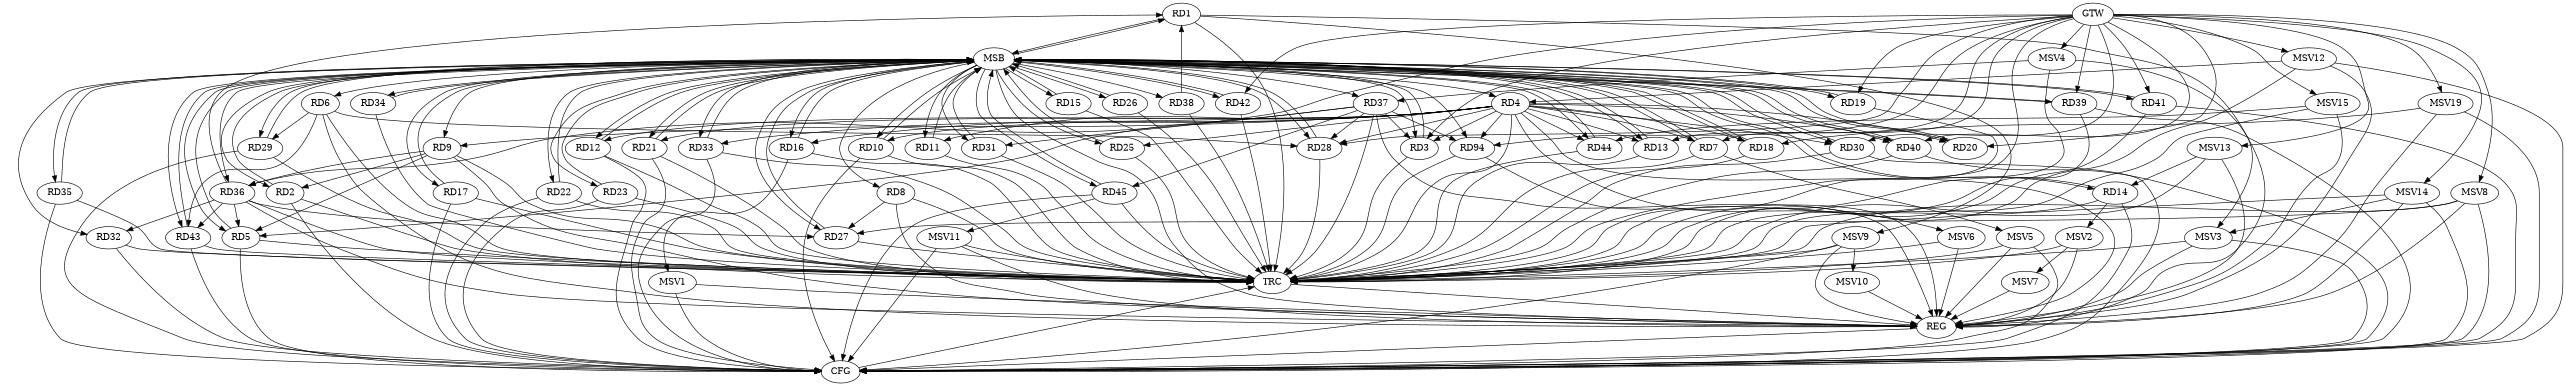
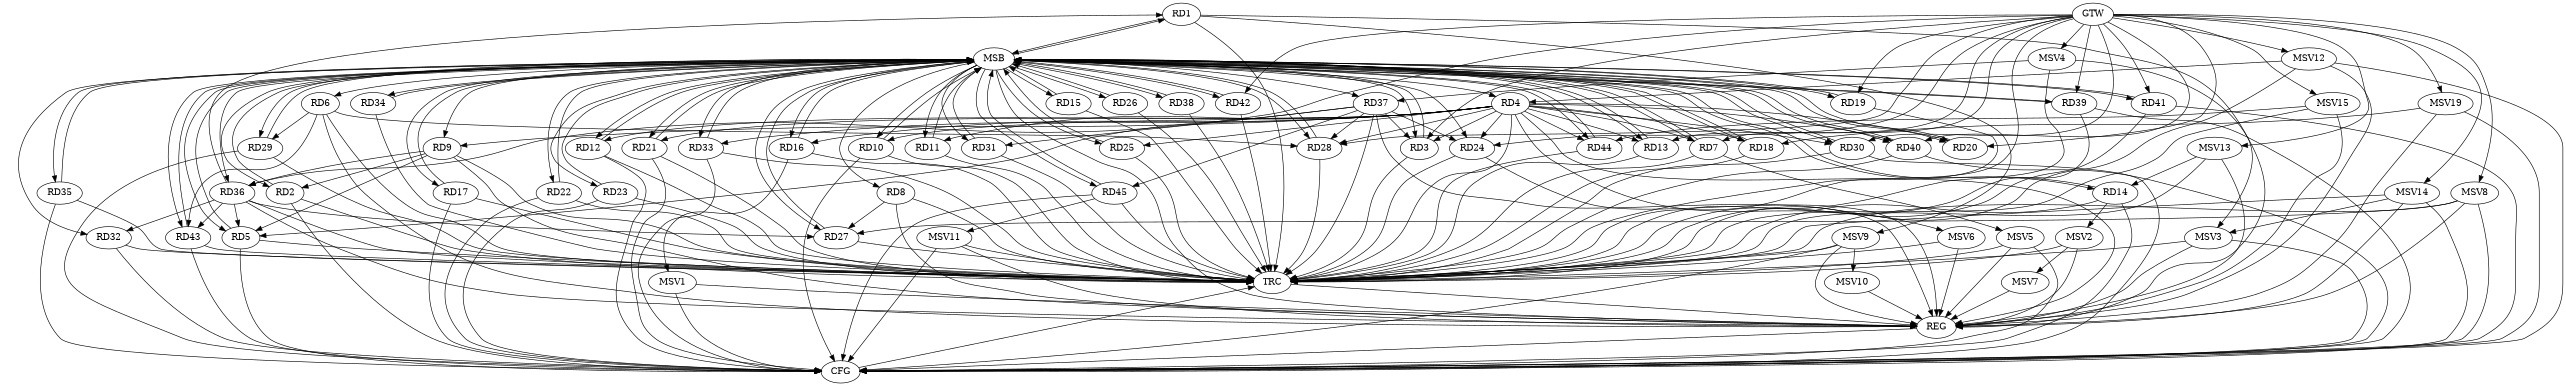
(1182, 56) -> (1094, 77)
(1472, 148) -> (1472, 148)
